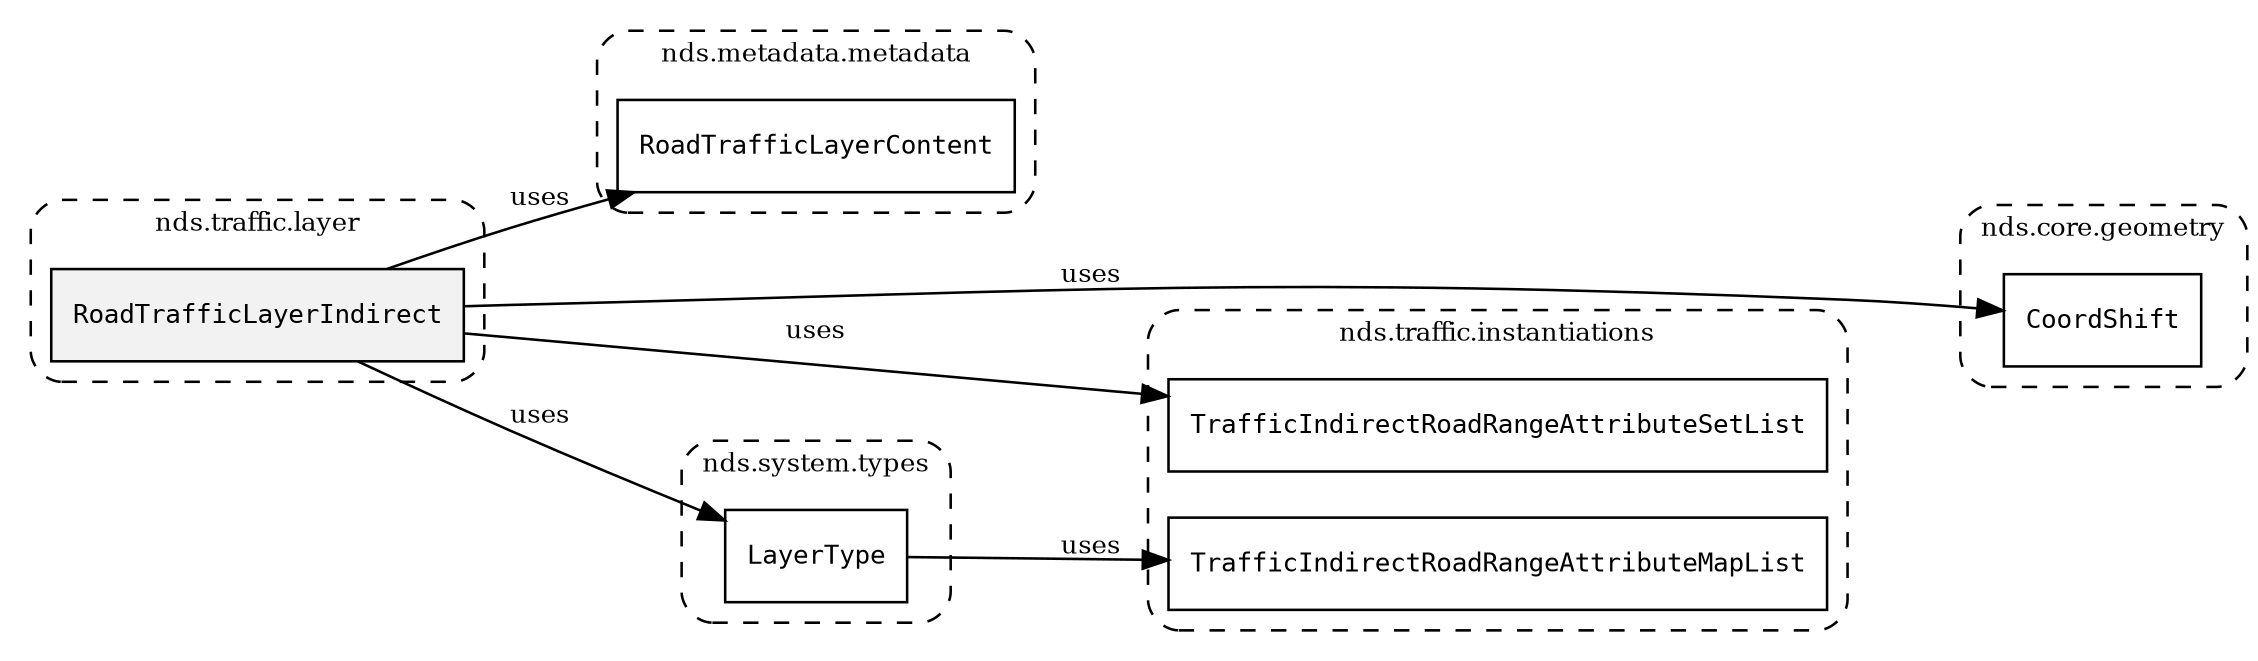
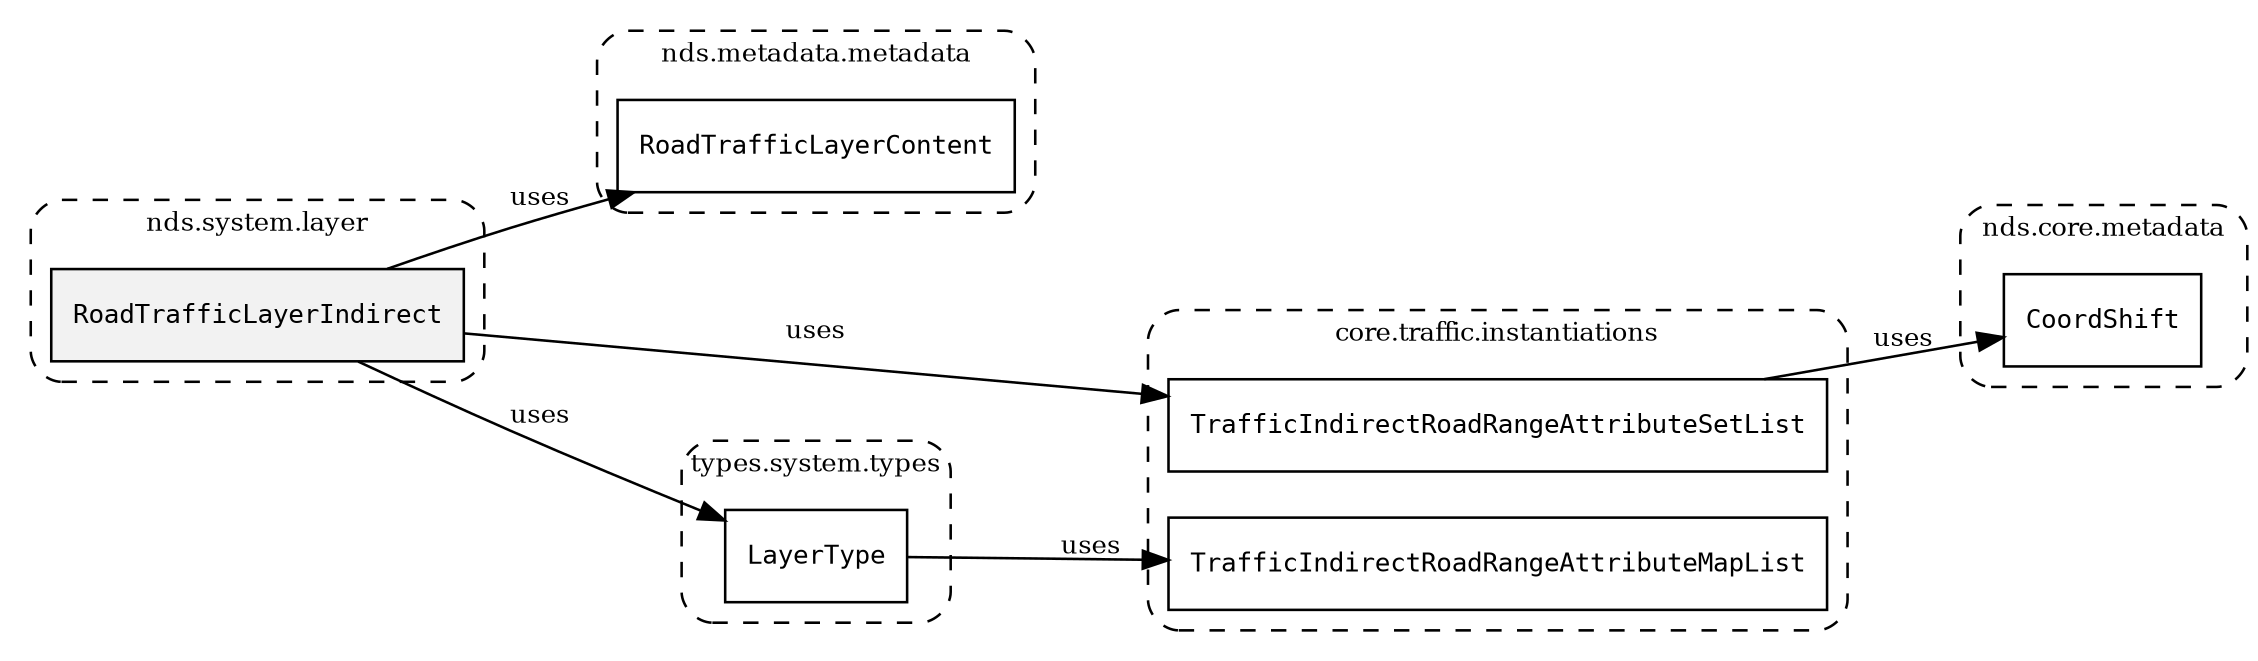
(258, 224) -> (258, 224)
(2104, 229) -> (2104, 229)
(1220, 288) -> (1871, 360)
(1498, 334) -> (1498, 334)
(816, 465) -> (816, 465)
